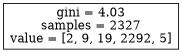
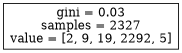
(91, 26) -> (91, 26)
